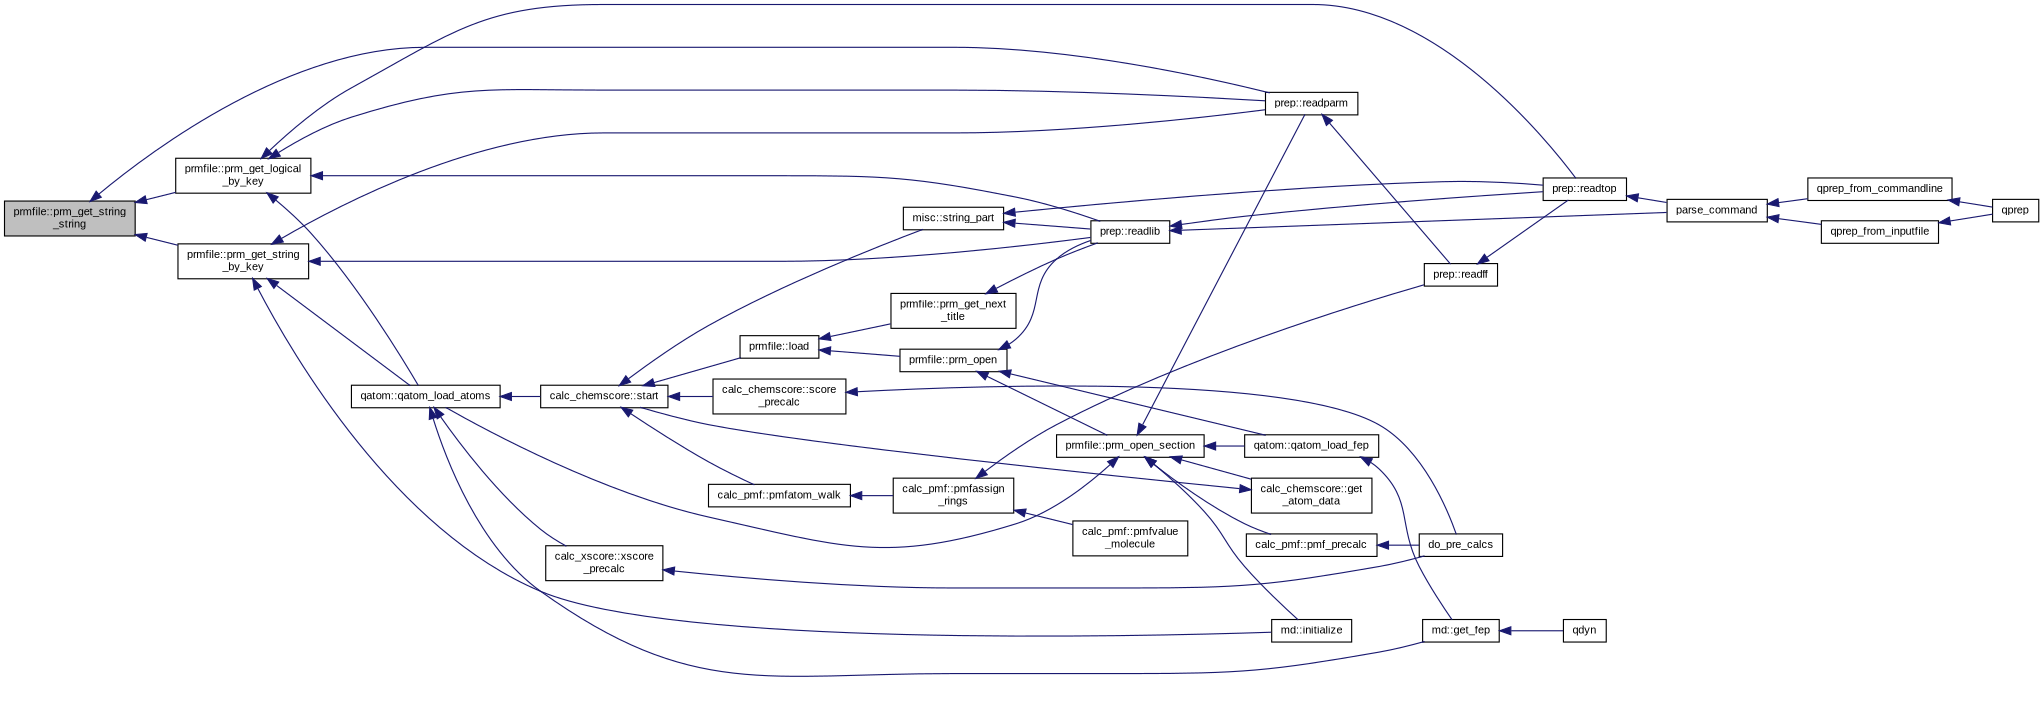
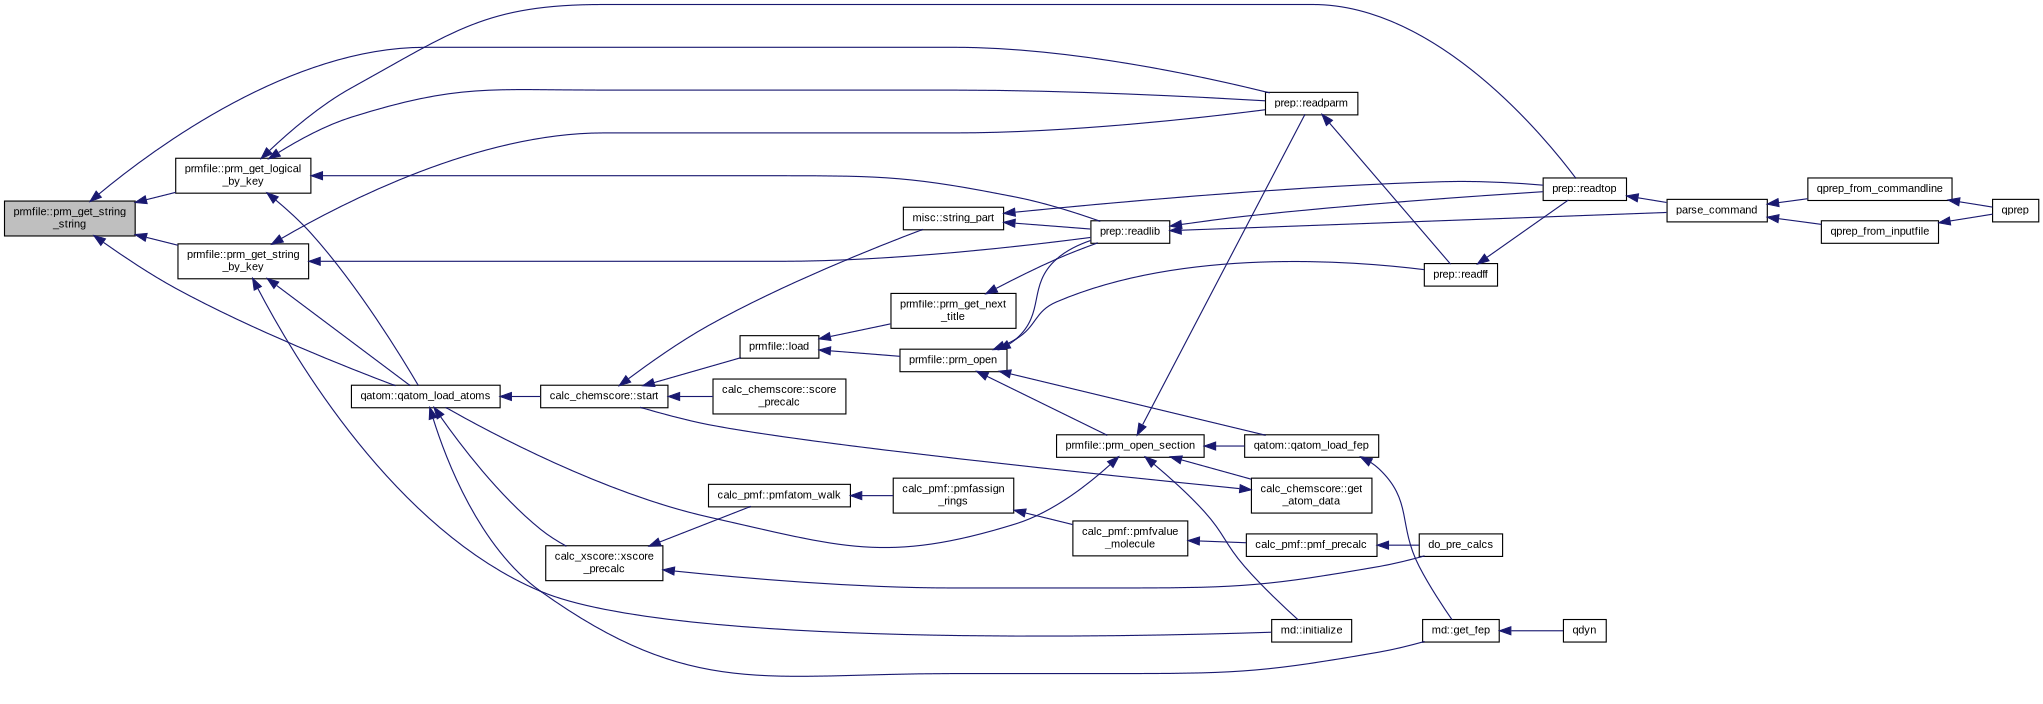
none -> (245, 323)
(1197, 362) -> (1203, 266)
(1189, 390) -> none
(691, 452) -> (705, 524)
(1210, 504) -> (1218, 542)
